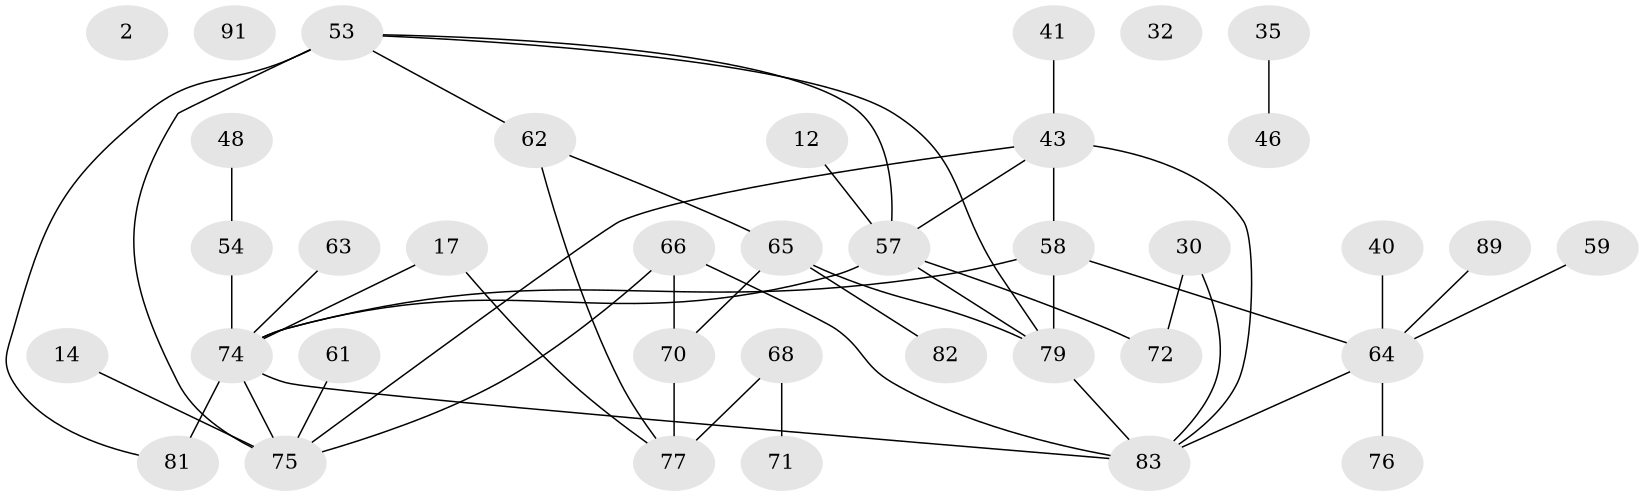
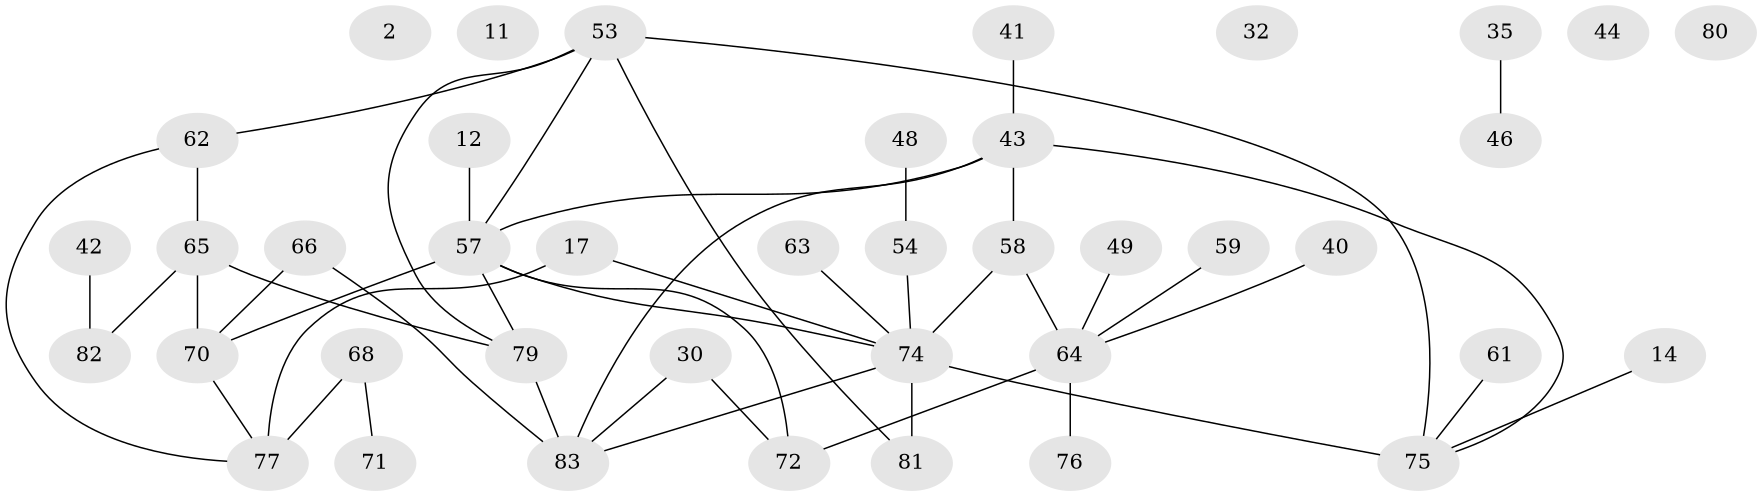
(235, 33) -> (498, 33)
none -> (1608, 33)
none -> (1716, 33)
none -> (90, 248)
(1490, 248) -> (1121, 248)
(1054, 297) -> none
none -> (312, 308)
(499, 383) -> none
(1266, 409) -> (930, 410)
